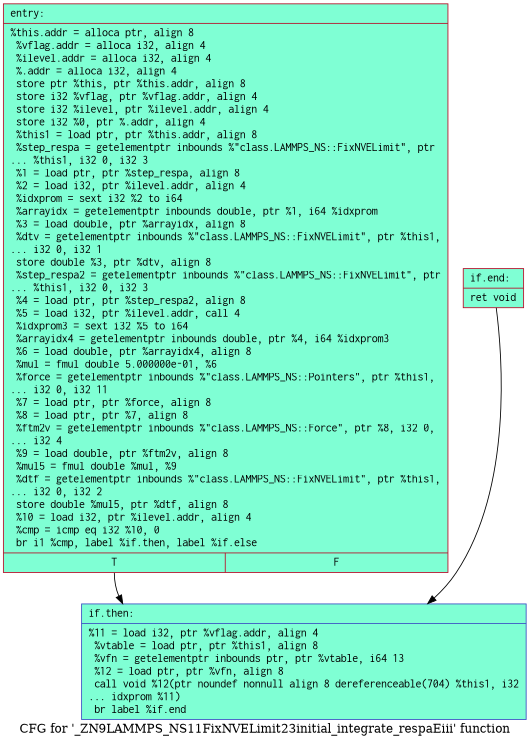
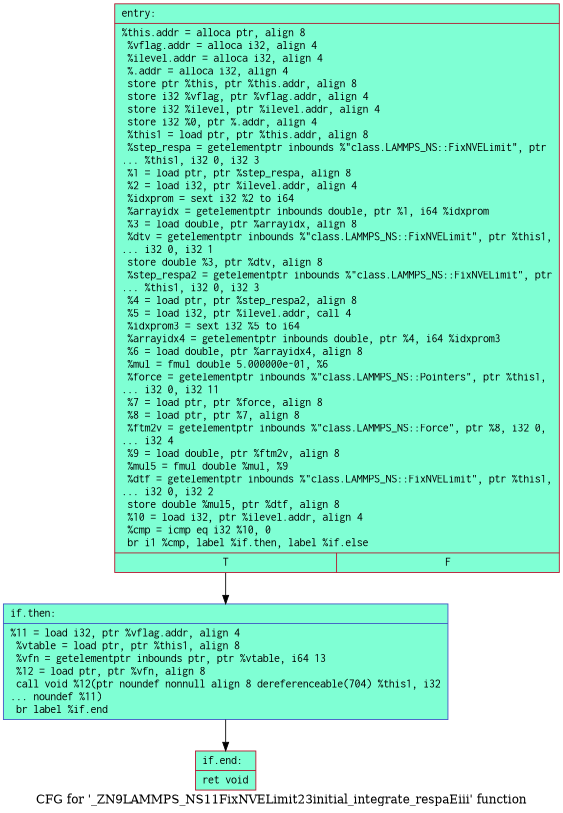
(496, 461) -> (226, 731)
(135, 697) -> (57, 697)
